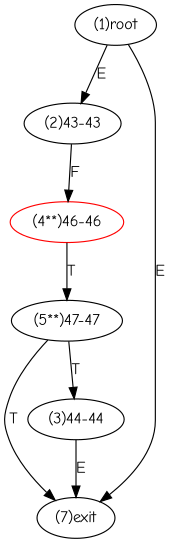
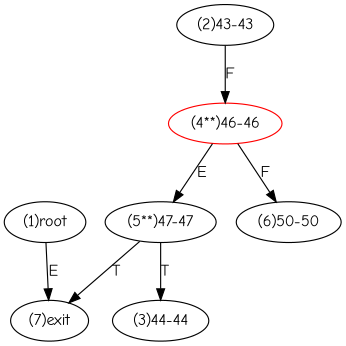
(97, 69) -> none
none -> (289, 222)
(71, 271) -> (202, 173)
(76, 463) -> none
